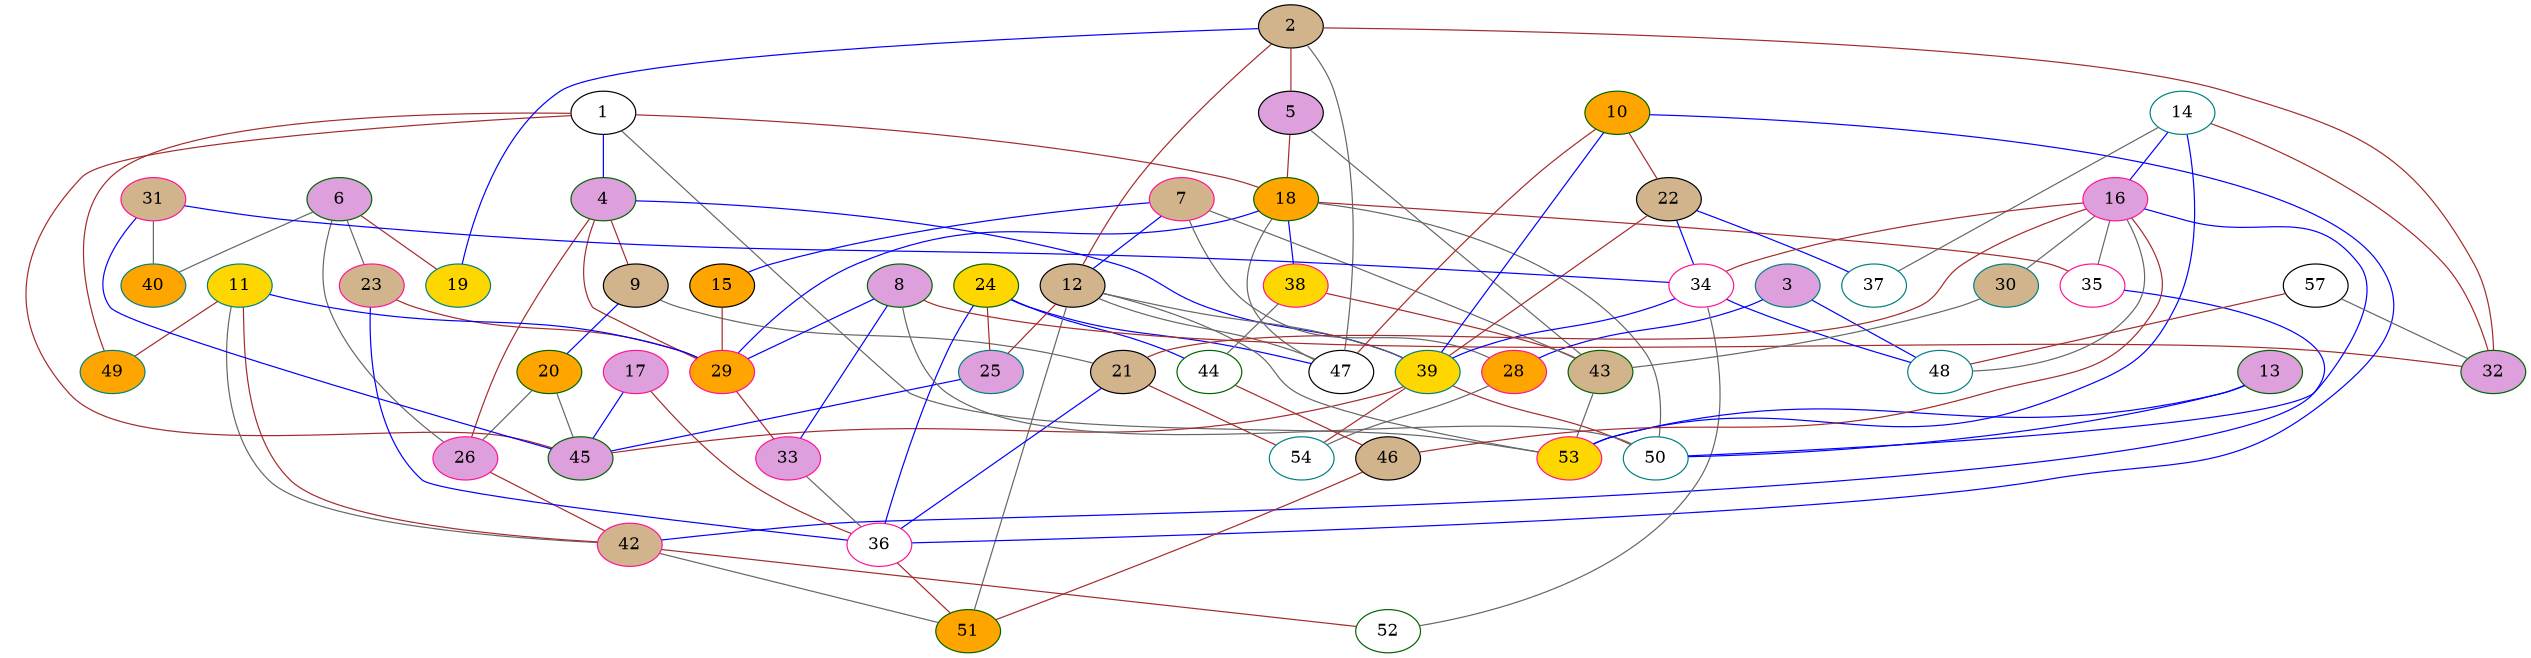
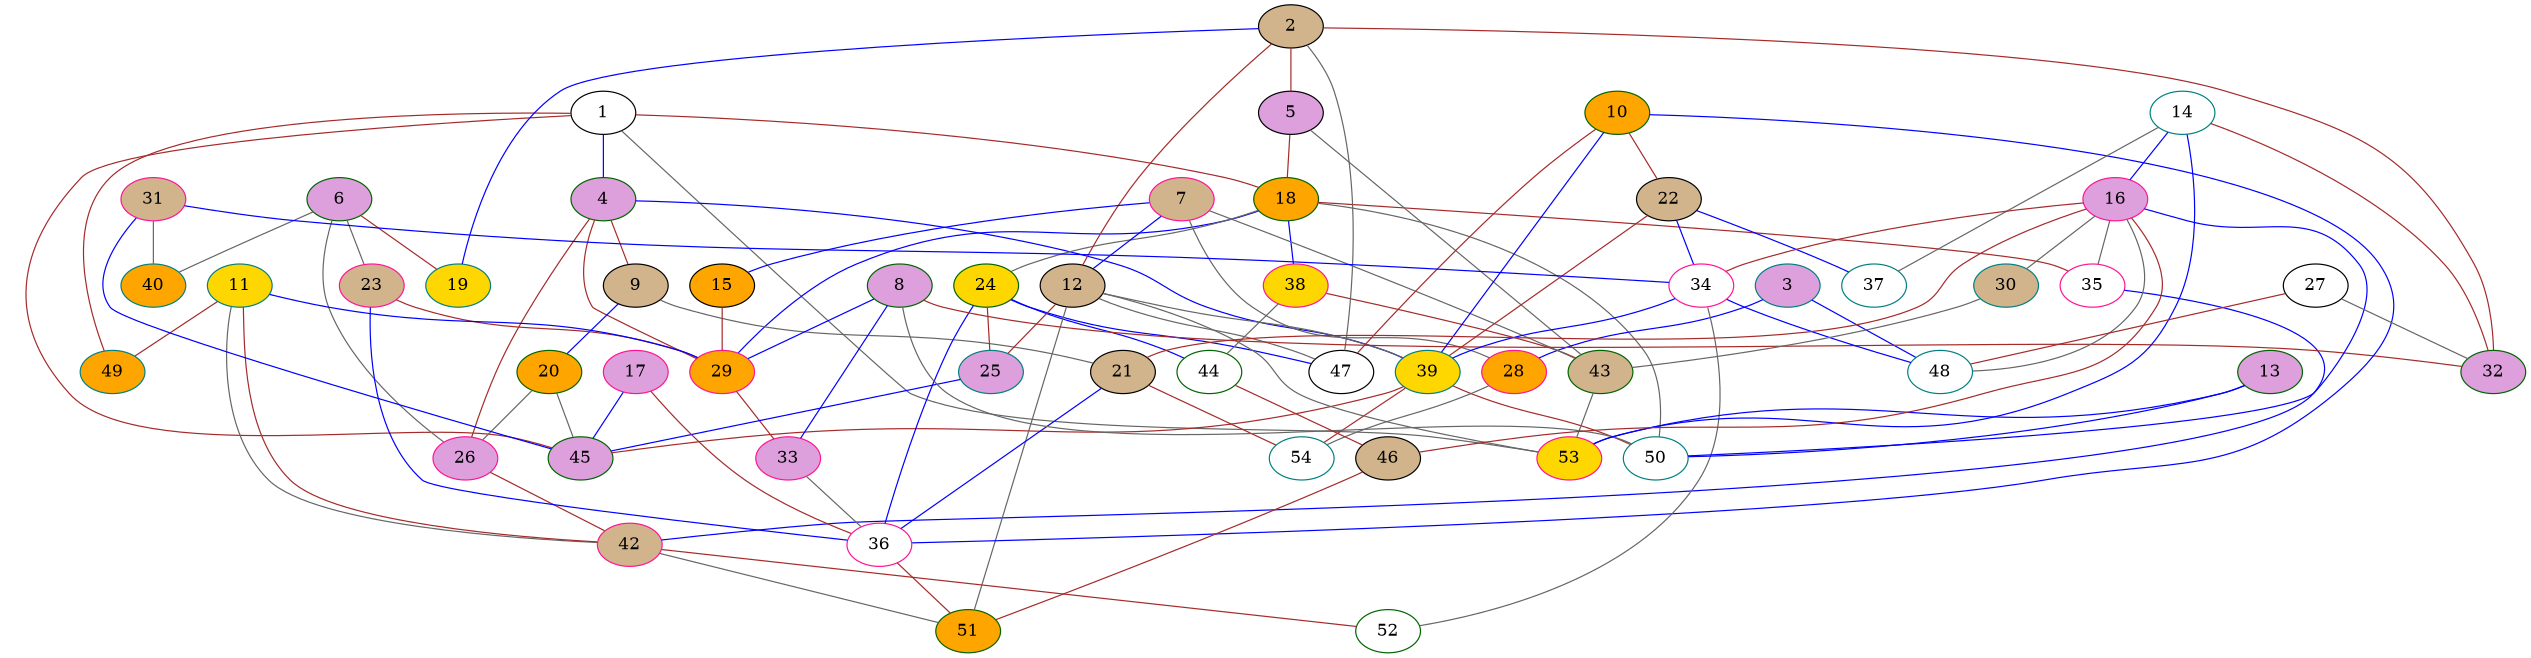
(2316, 286) -> (2316, 286)
(1248, 293) -> (1115, 242)
